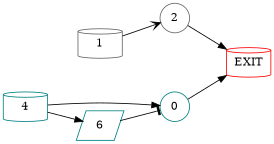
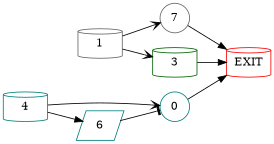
(175, 18) -> (175, 18)
none -> (175, 62)
(100, 103) -> (100, 103)
